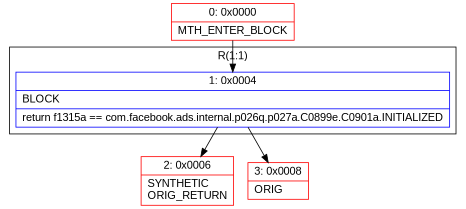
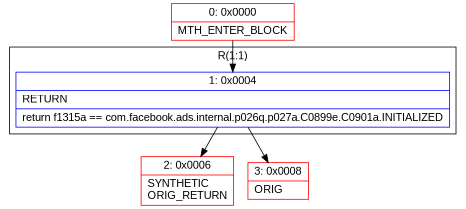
(41, 99) -> (45, 99)
